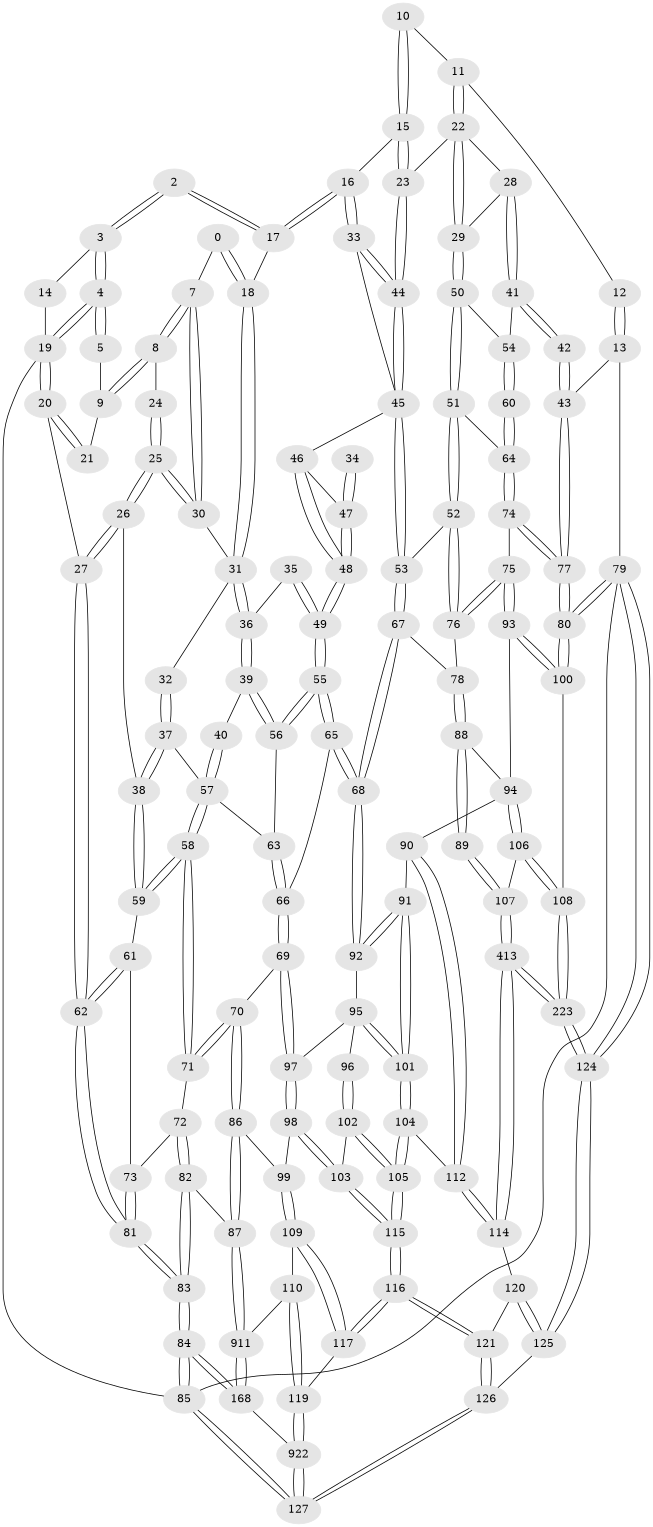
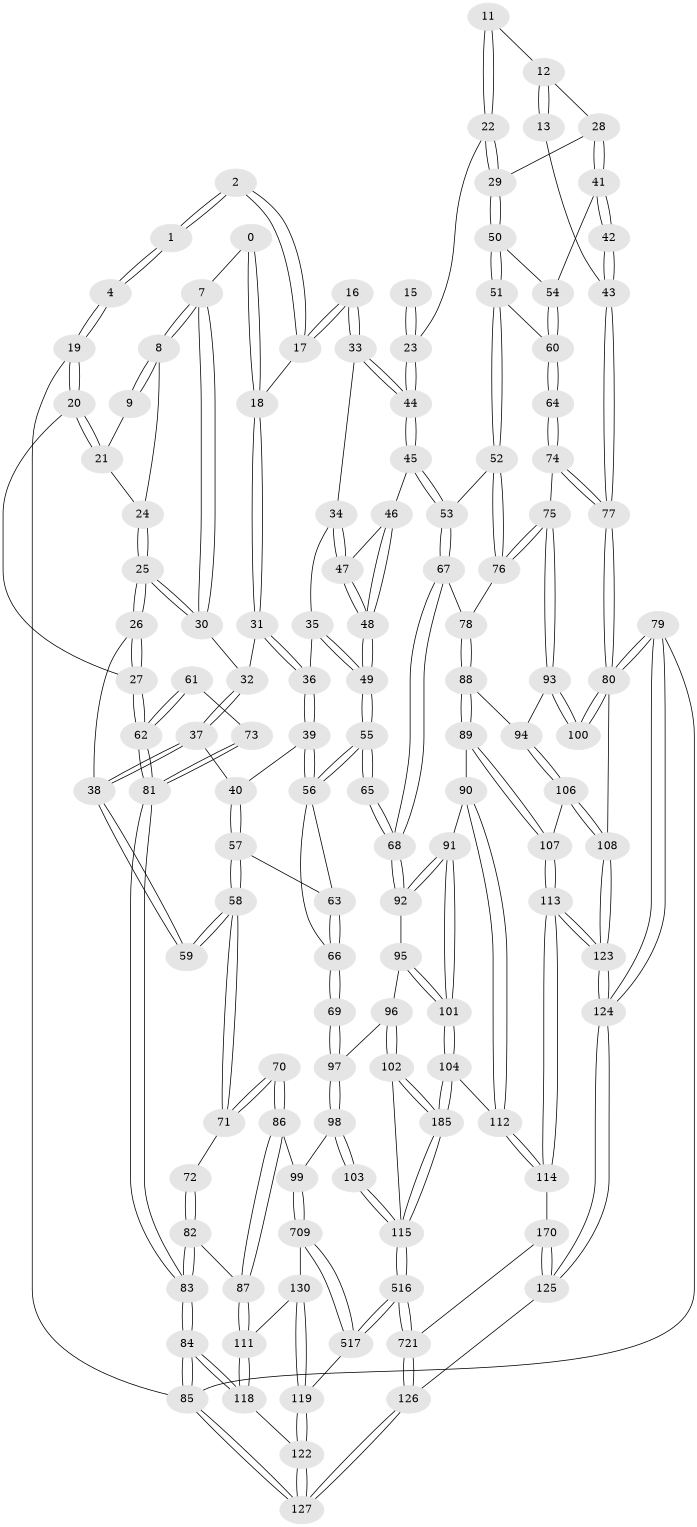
(403, 17) -> none
(376, 155) -> none
(485, 155) -> (571, 100)
(101, 238) -> (171, 238)
(45, 293) -> none
(375, 321) -> (346, 432)
(101, 349) -> none
(481, 432) -> (525, 321)
(620, 459) -> none
none -> (123, 487)
(217, 542) -> (225, 653)
none -> (313, 568)
(187, 763) -> (216, 763)
(563, 791) -> (608, 763)
(314, 820) -> (301, 877)
(452, 823) -> (466, 764)
(135, 929) -> none
(507, 957) -> (551, 902)
(260, 985) -> none
(563, 1012) -> (604, 957)
(324, 1040) -> (363, 1040)
(156, 1151) -> none
(344, 1151) -> (397, 1151)
(399, 1178) -> (442, 1123)
(293, 1233) -> (300, 1233)
(293, 1289) -> (300, 1289)
(396, 1289) -> (402, 1289)
(515, 1289) -> (547, 1233)
(241, 1344) -> (244, 1344)
(343, 1344) -> (351, 1344)
(486, 1344) -> (409, 1344)
(241, 1399) -> (244, 1399)
(299, 1455) -> (302, 1455)
